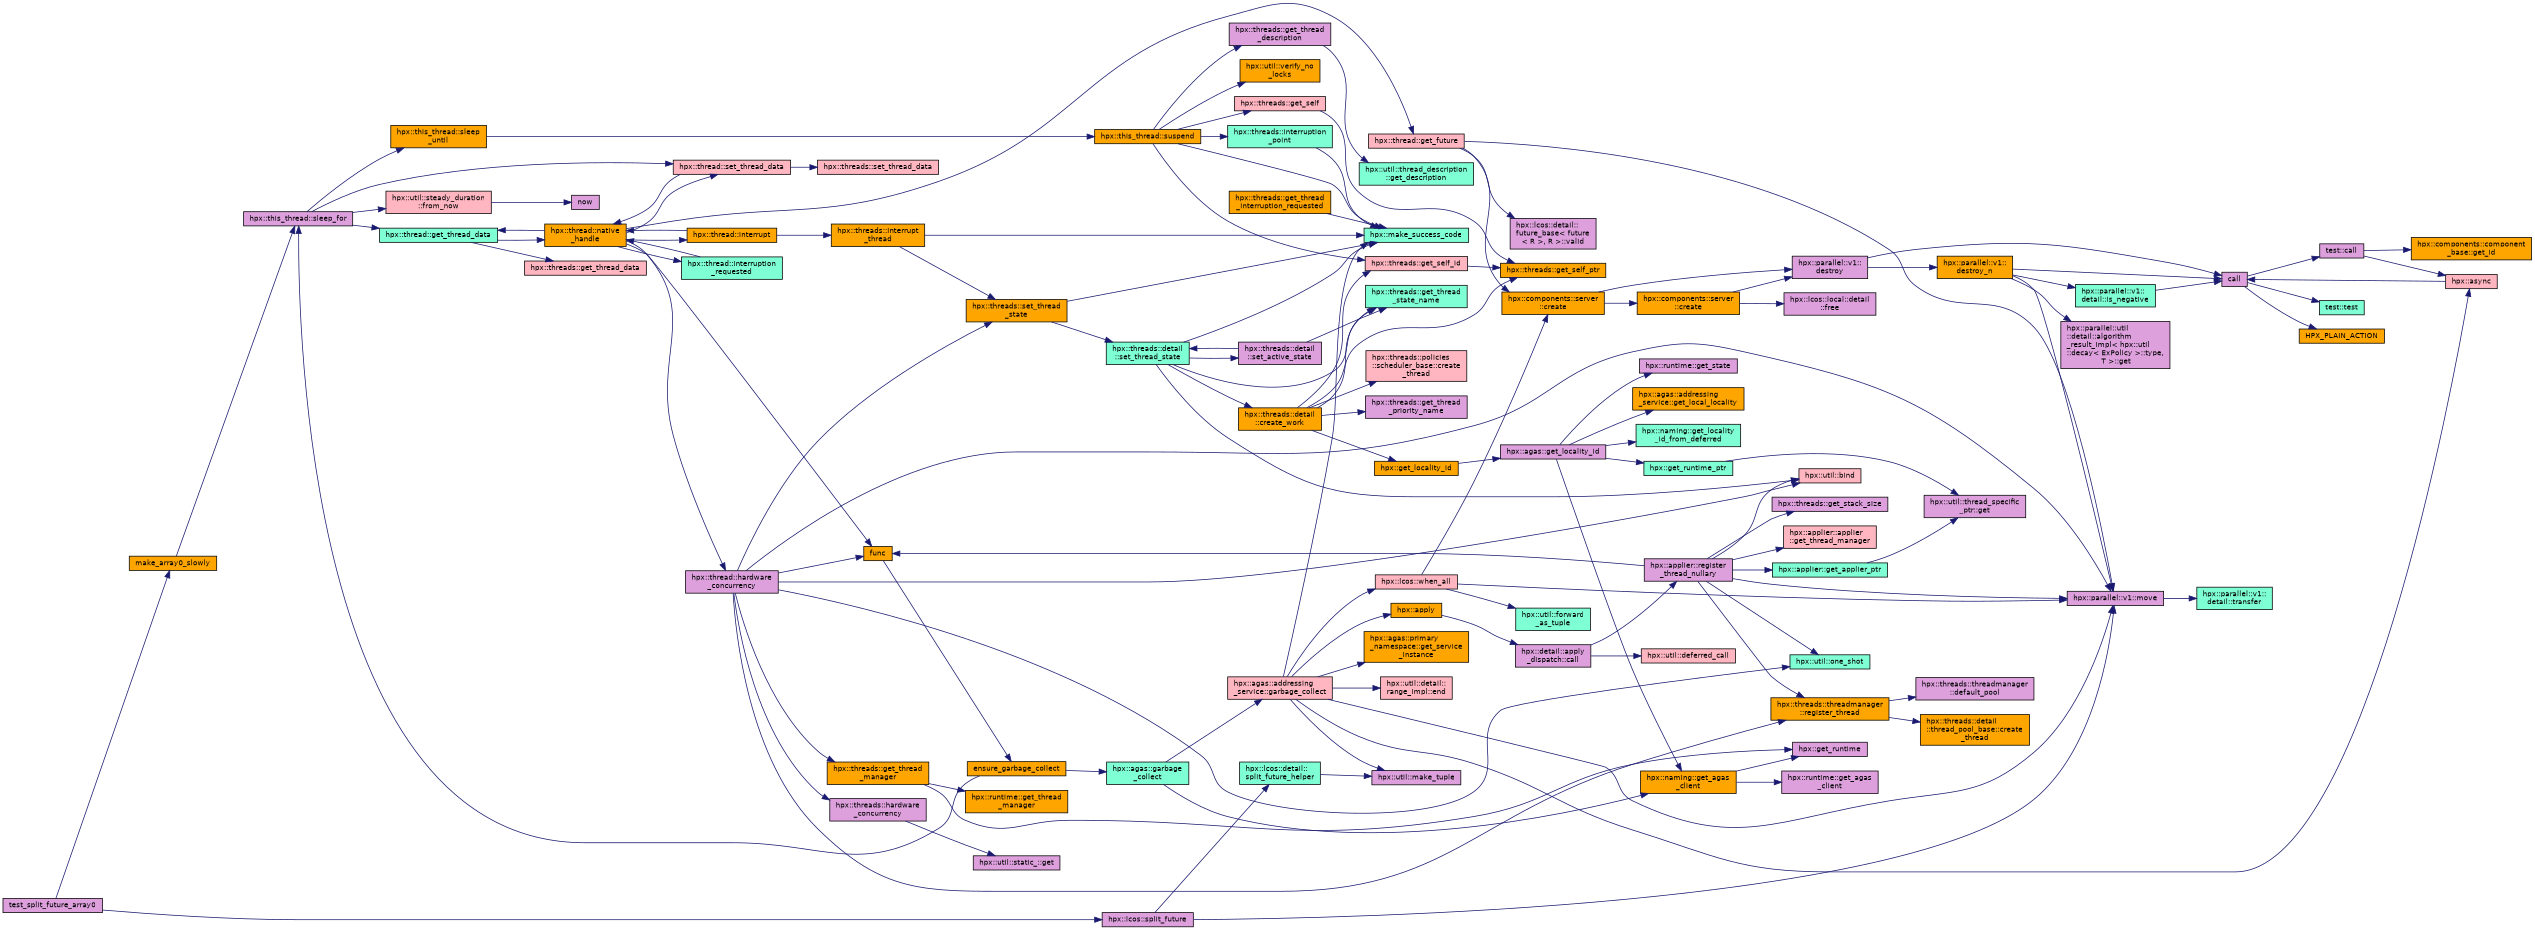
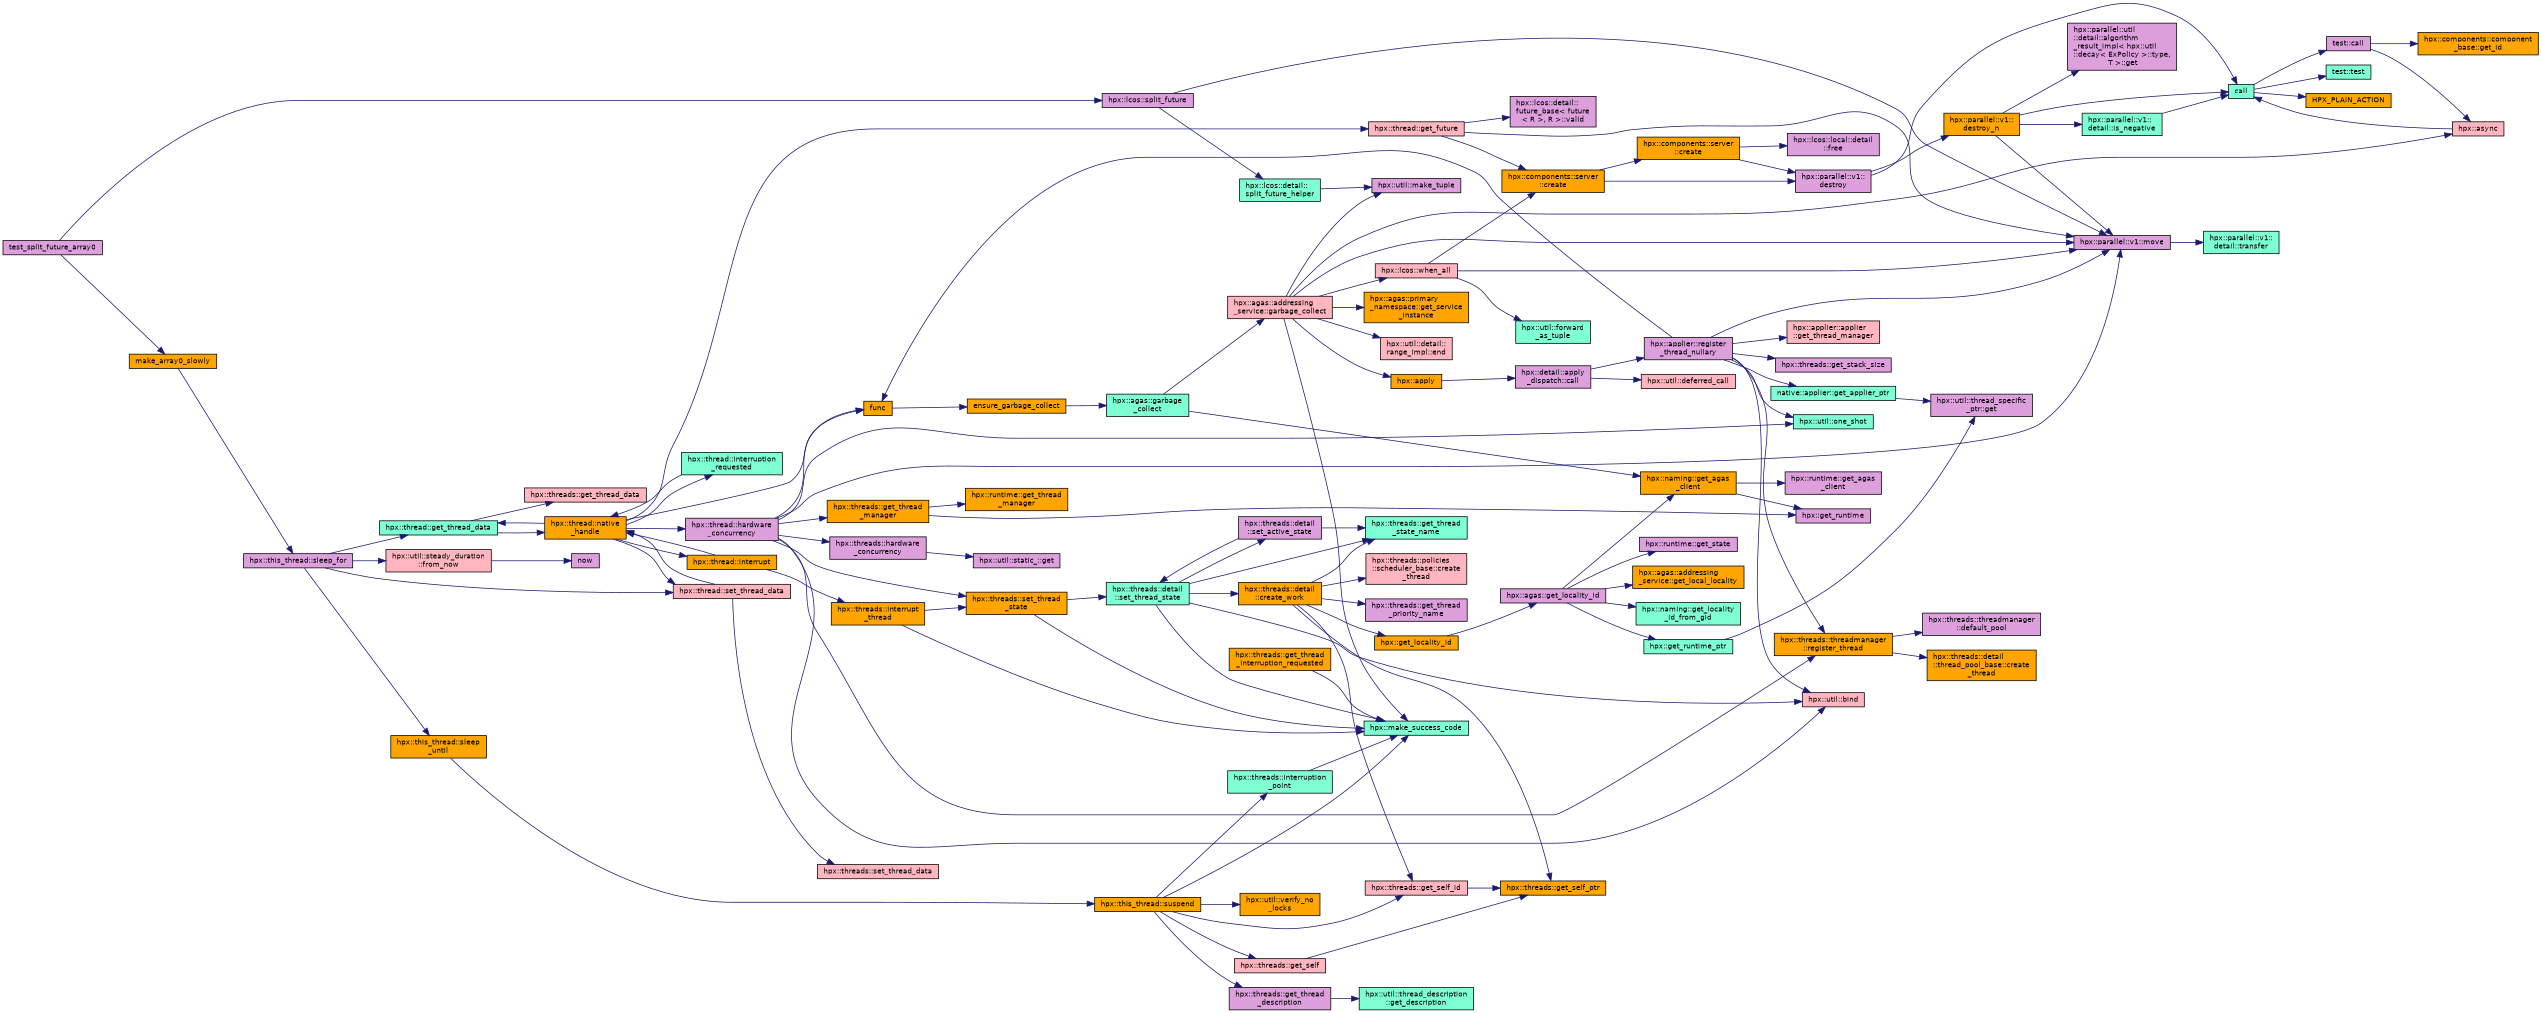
(2235, 279) -> (2241, 92)
(1688, 435) -> (1688, 614)
(1830, 570) -> (1833, 393)
(448, 782) -> none
